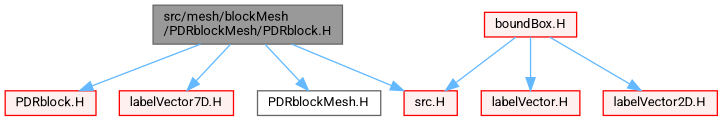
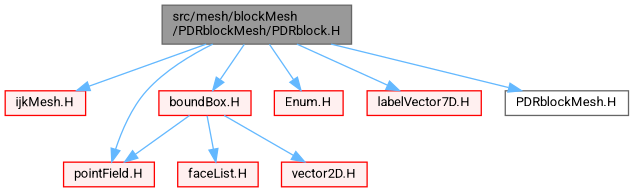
none -> (232, 62)
none -> (45, 103)
(51, 103) -> (309, 103)
(431, 103) -> (109, 174)
(531, 103) -> (218, 174)
(660, 103) -> (324, 174)
